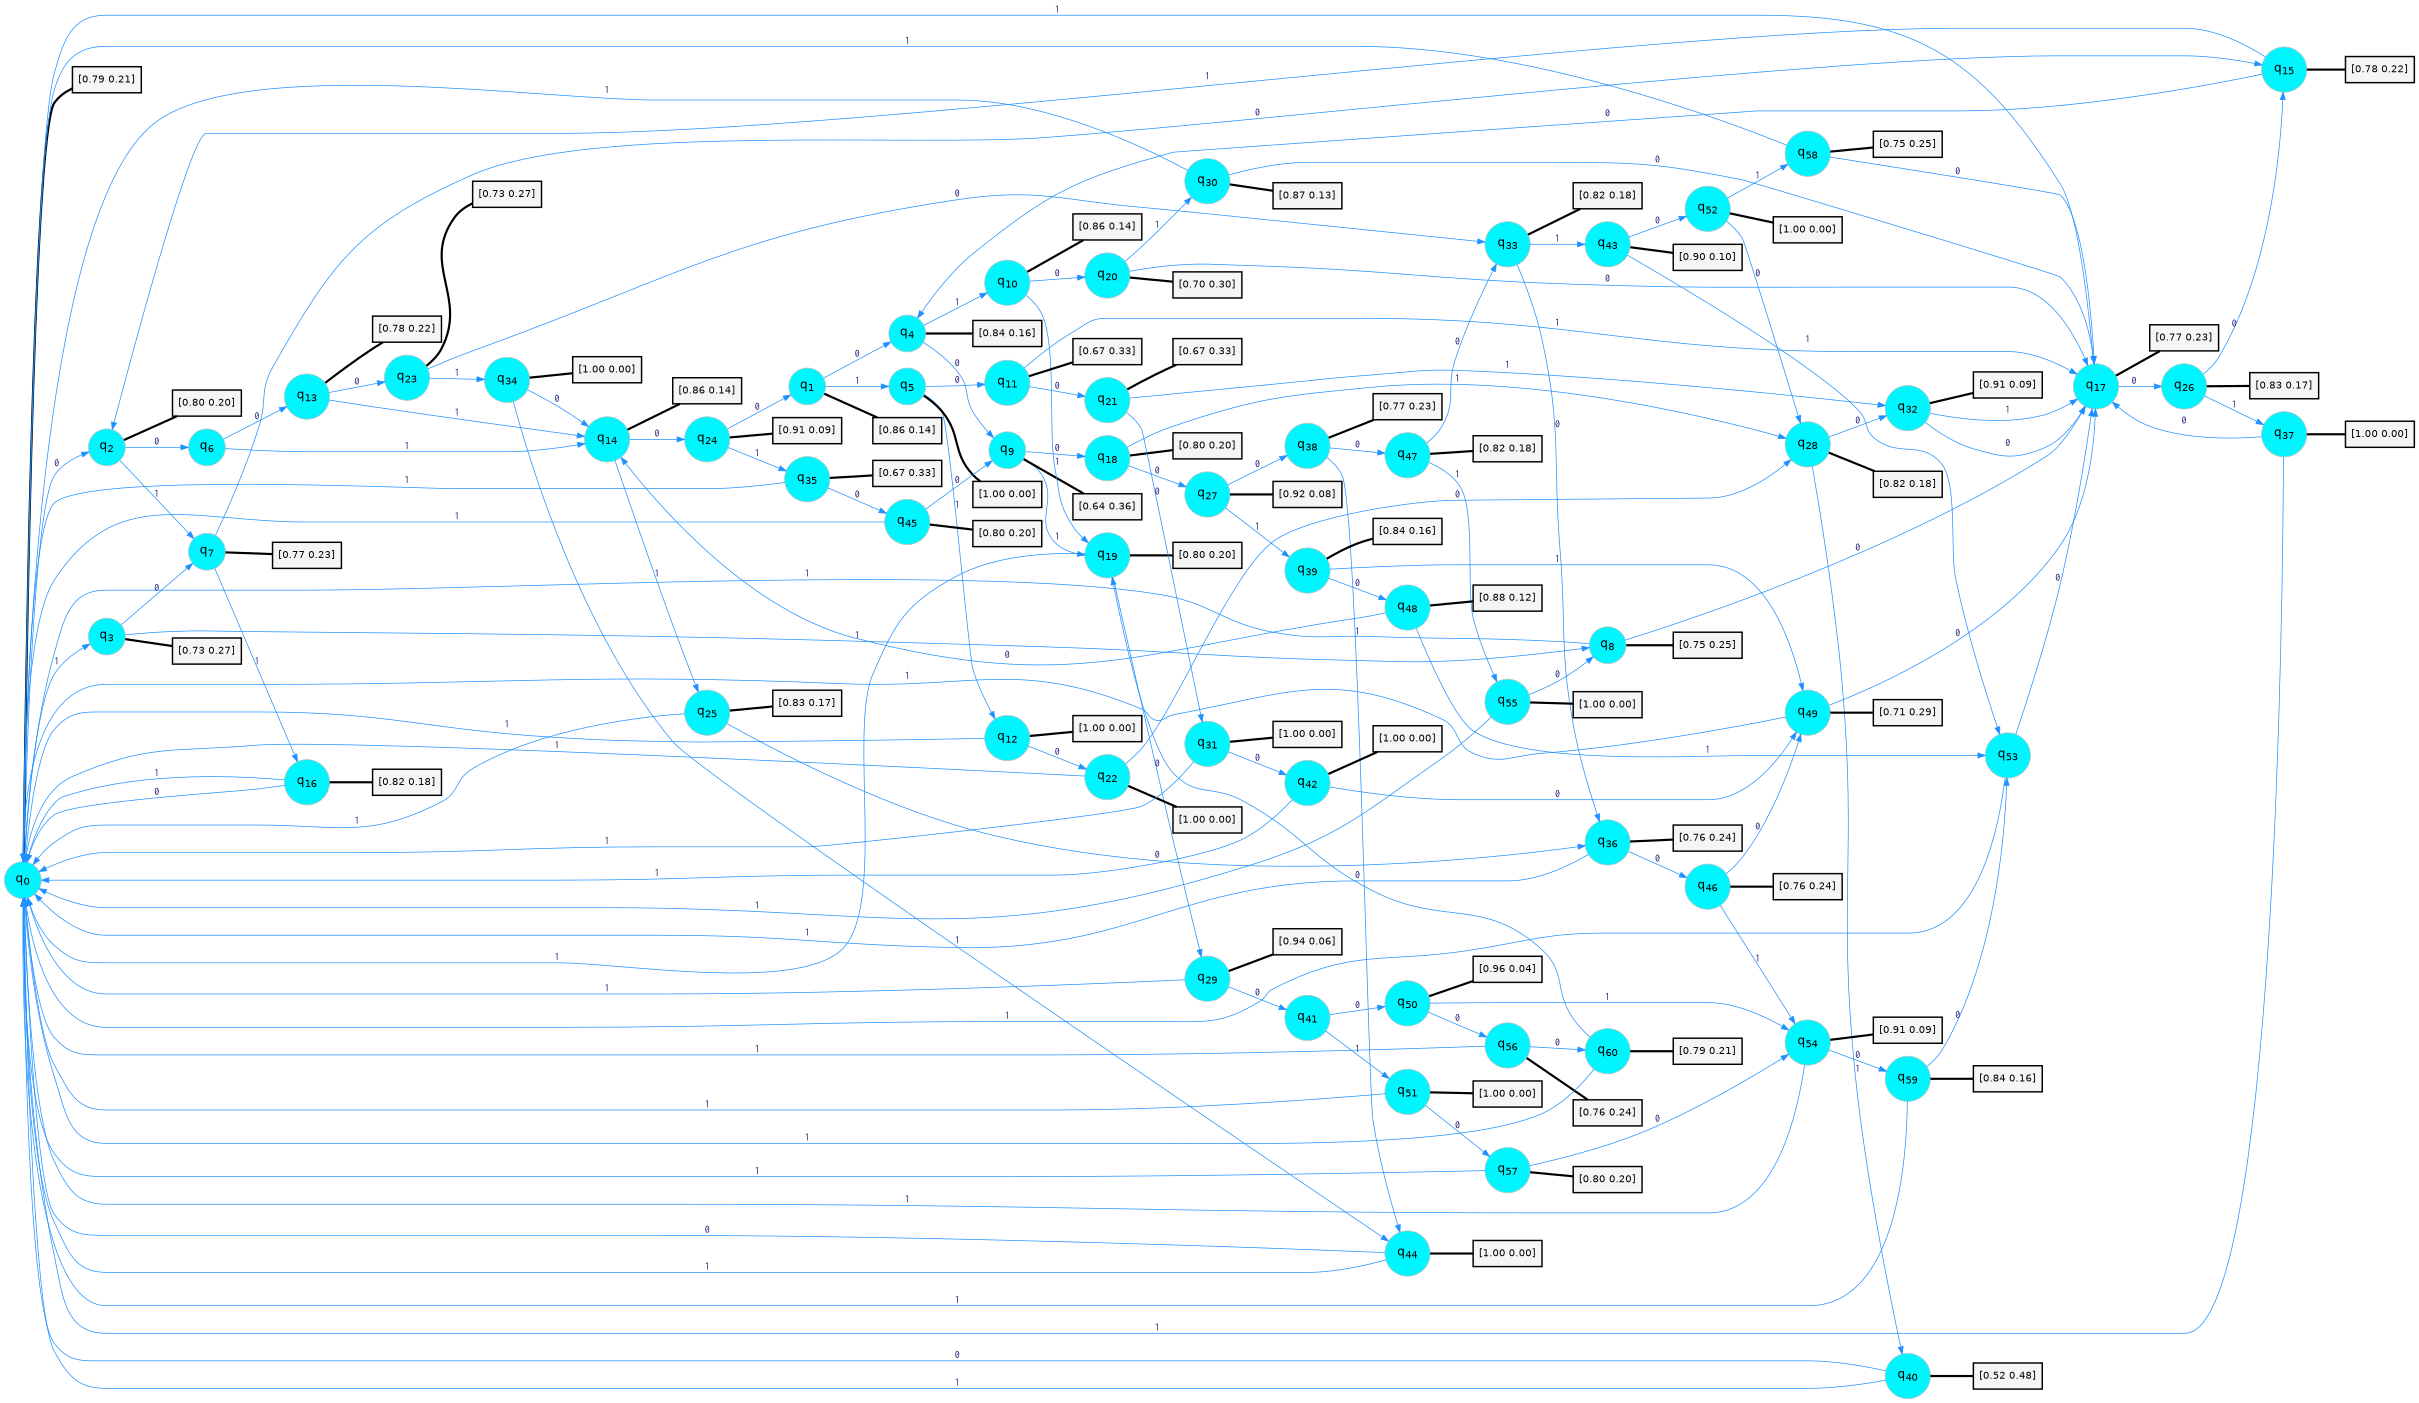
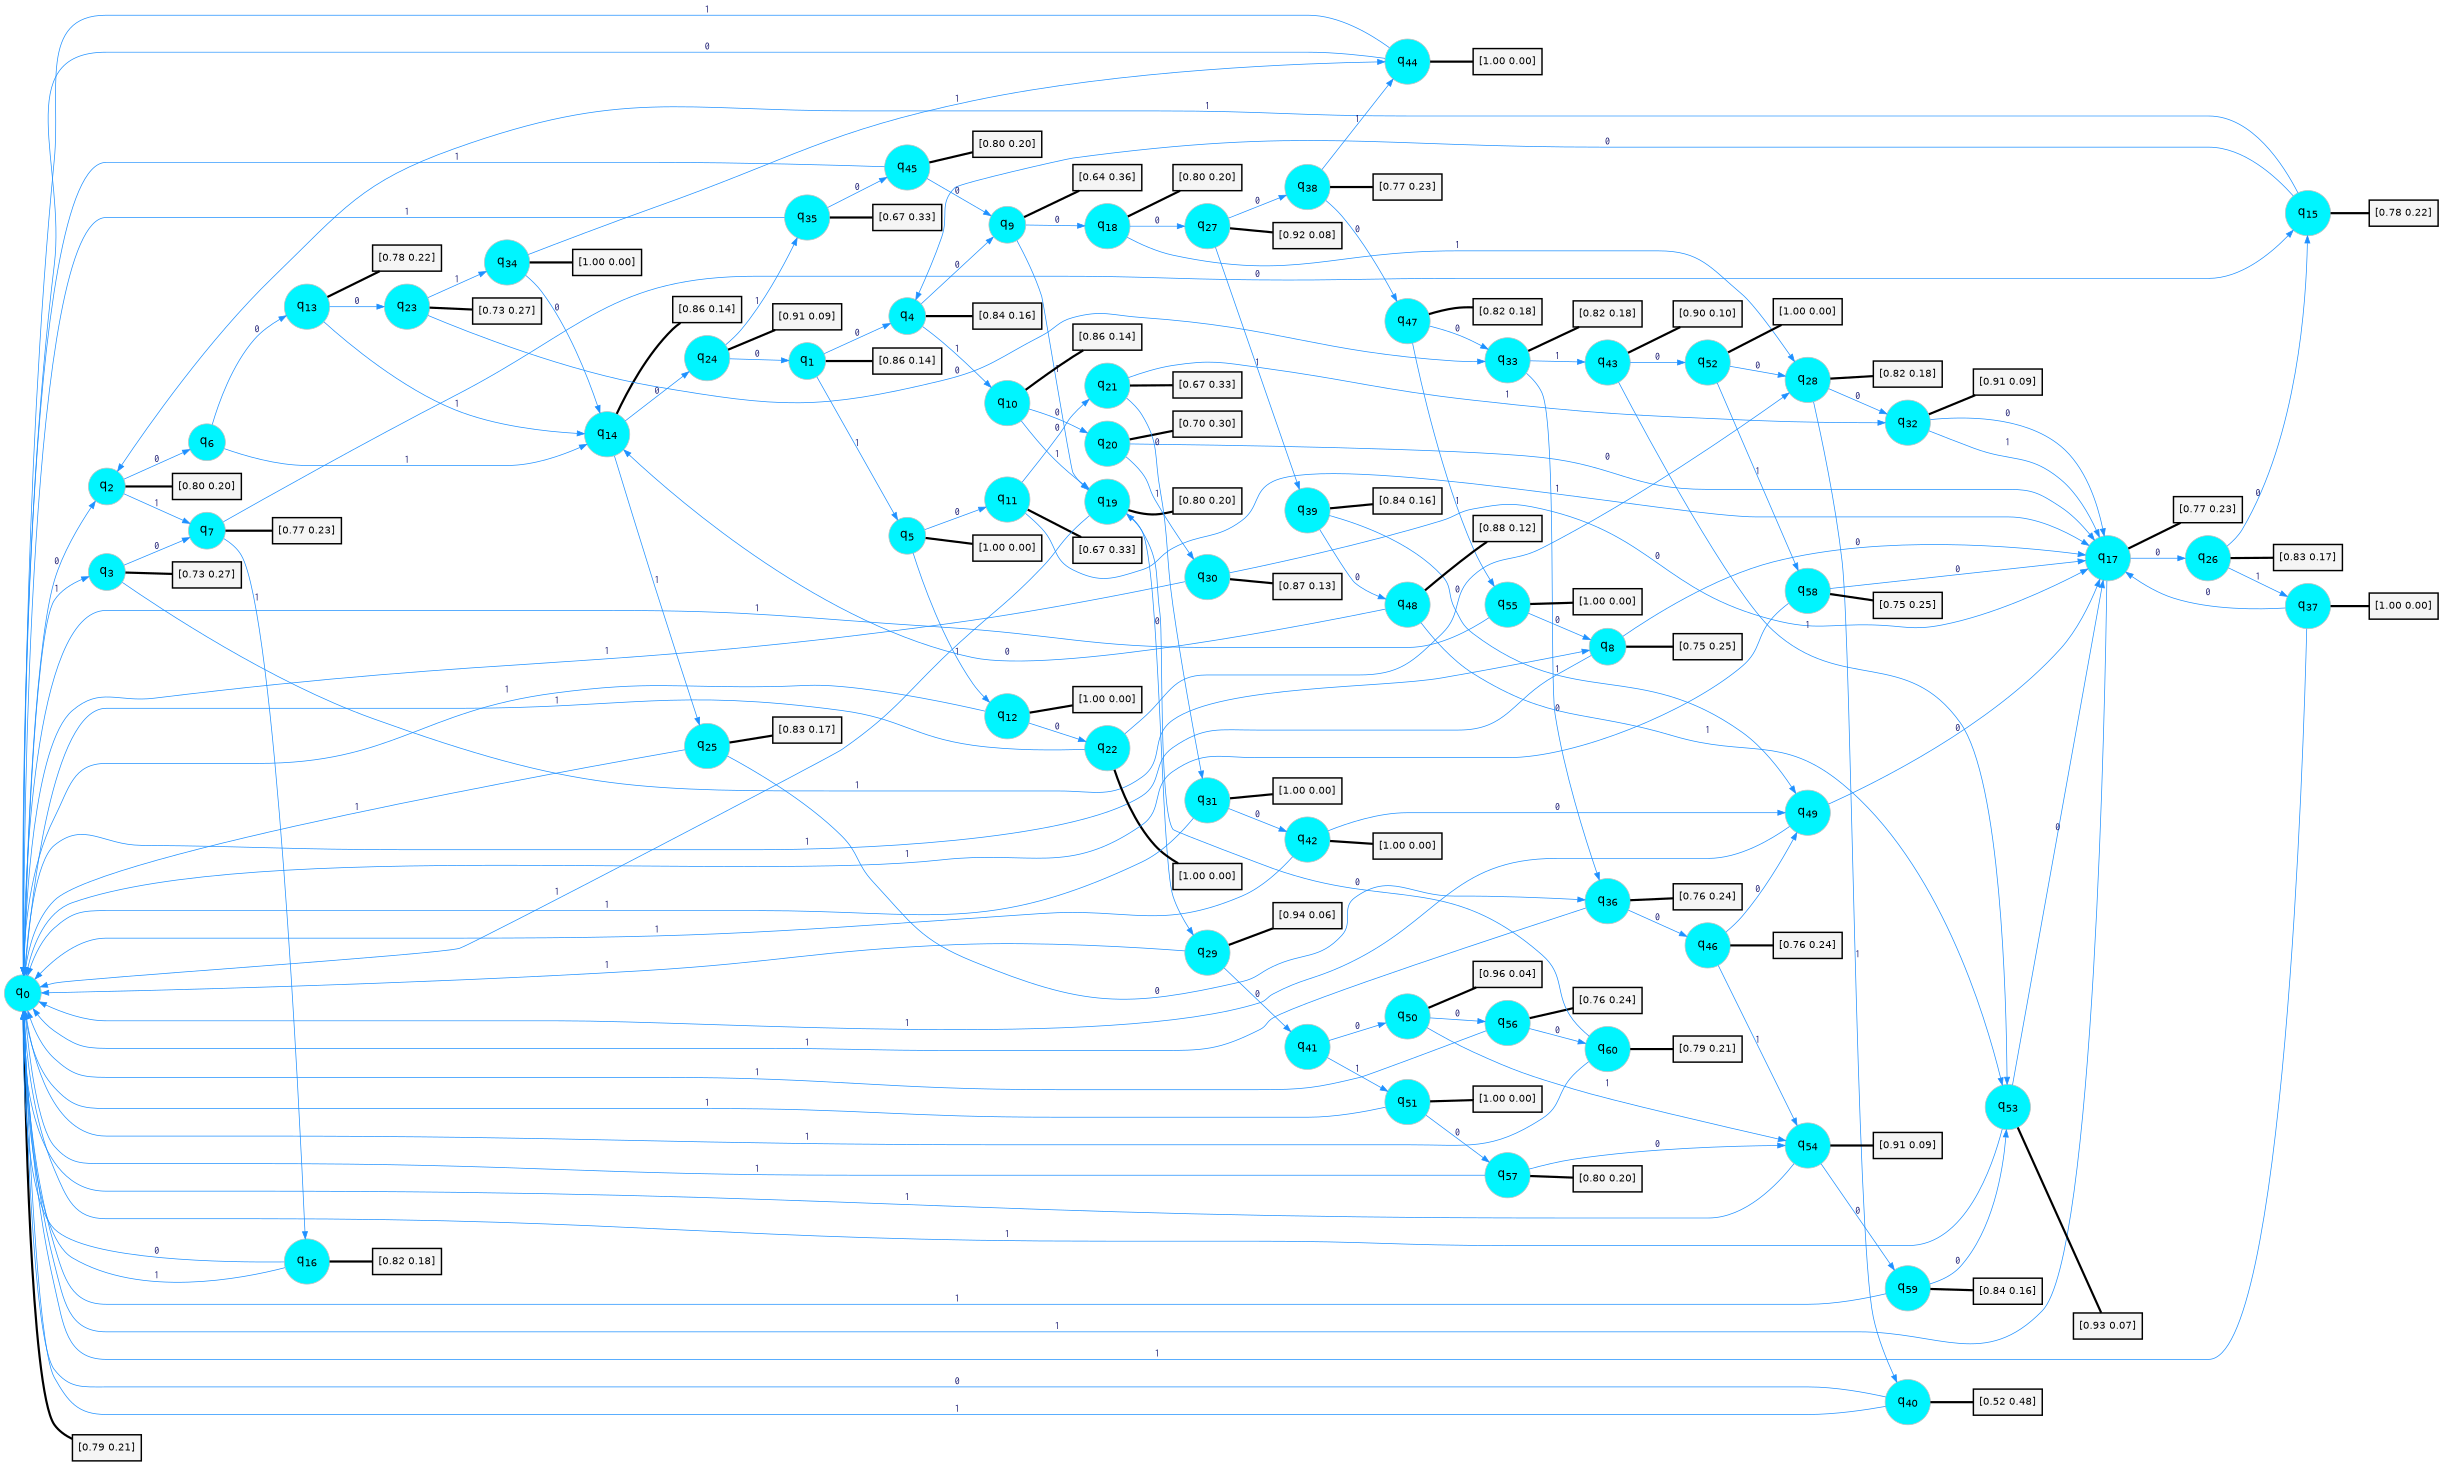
(1908, 713) -> none
none -> (2108, 1326)
